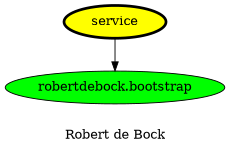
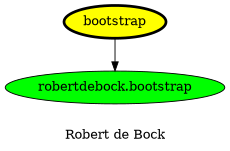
(115, 22) -> (115, 22)
